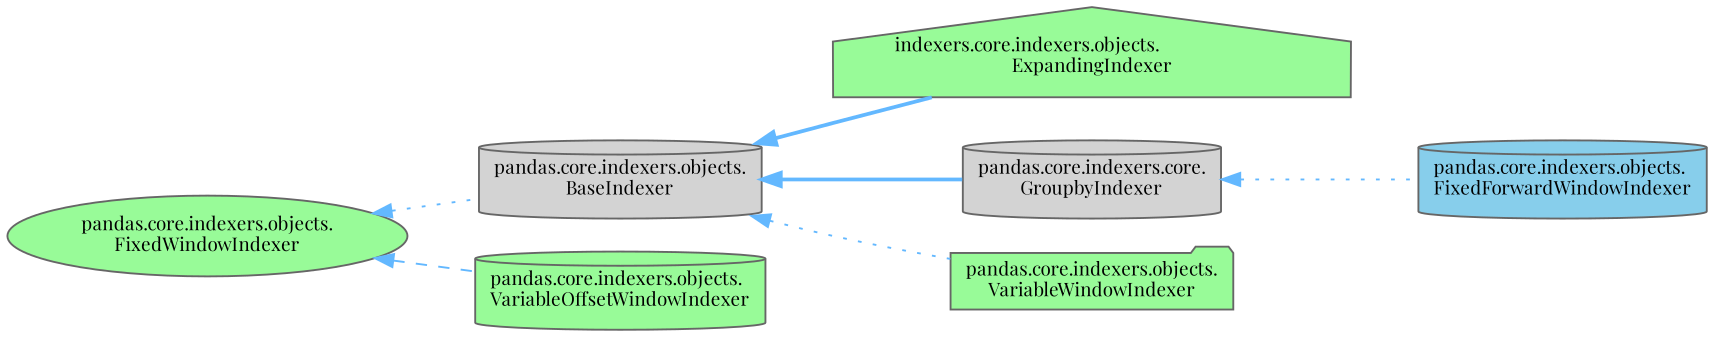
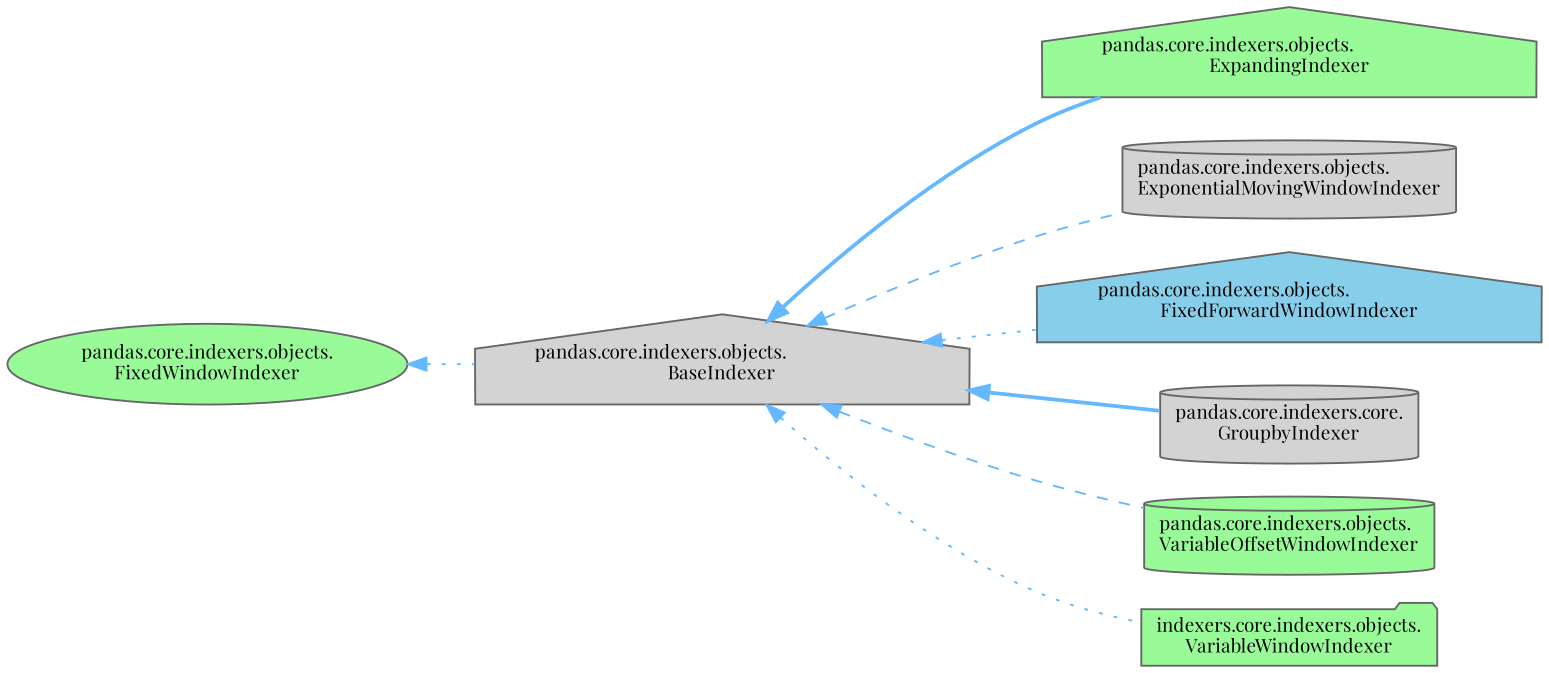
(1092, 57) -> (1289, 57)
(620, 179) -> (722, 364)
none -> (1289, 179)
(1329, 179) -> (989, 335)
(1563, 179) -> (1289, 302)
(434, 266) -> (990, 466)
(1092, 281) -> (1289, 637)
